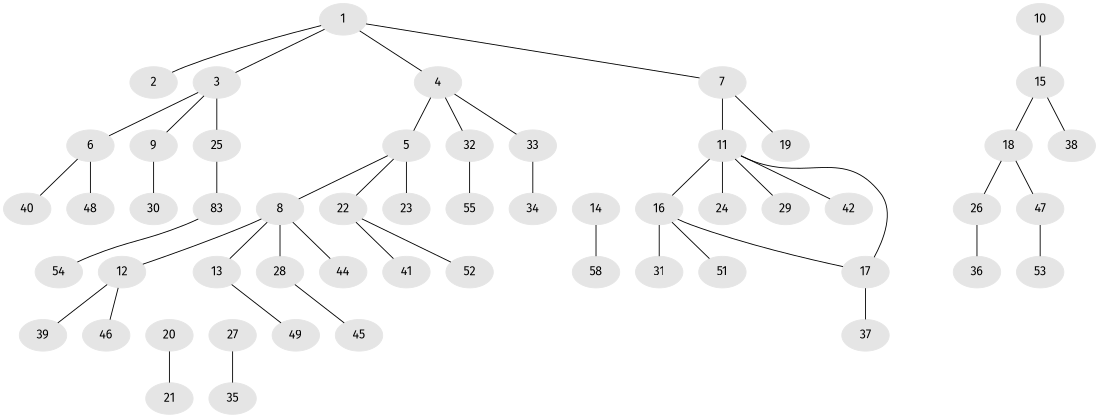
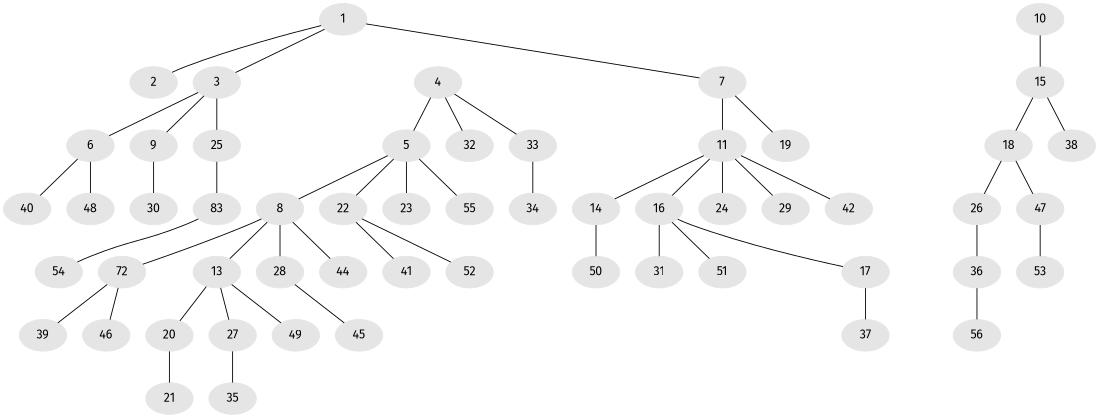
(391, 51) -> none
(848, 170) -> (659, 177)
(470, 177) -> (438, 177)
(122, 272) -> (122, 272)
(596, 272) -> (596, 272)
none -> (193, 304)
none -> (225, 304)
none -> (977, 335)
